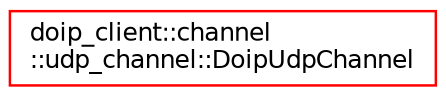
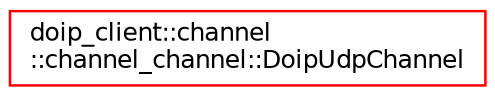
(223, 48) -> (248, 48)
